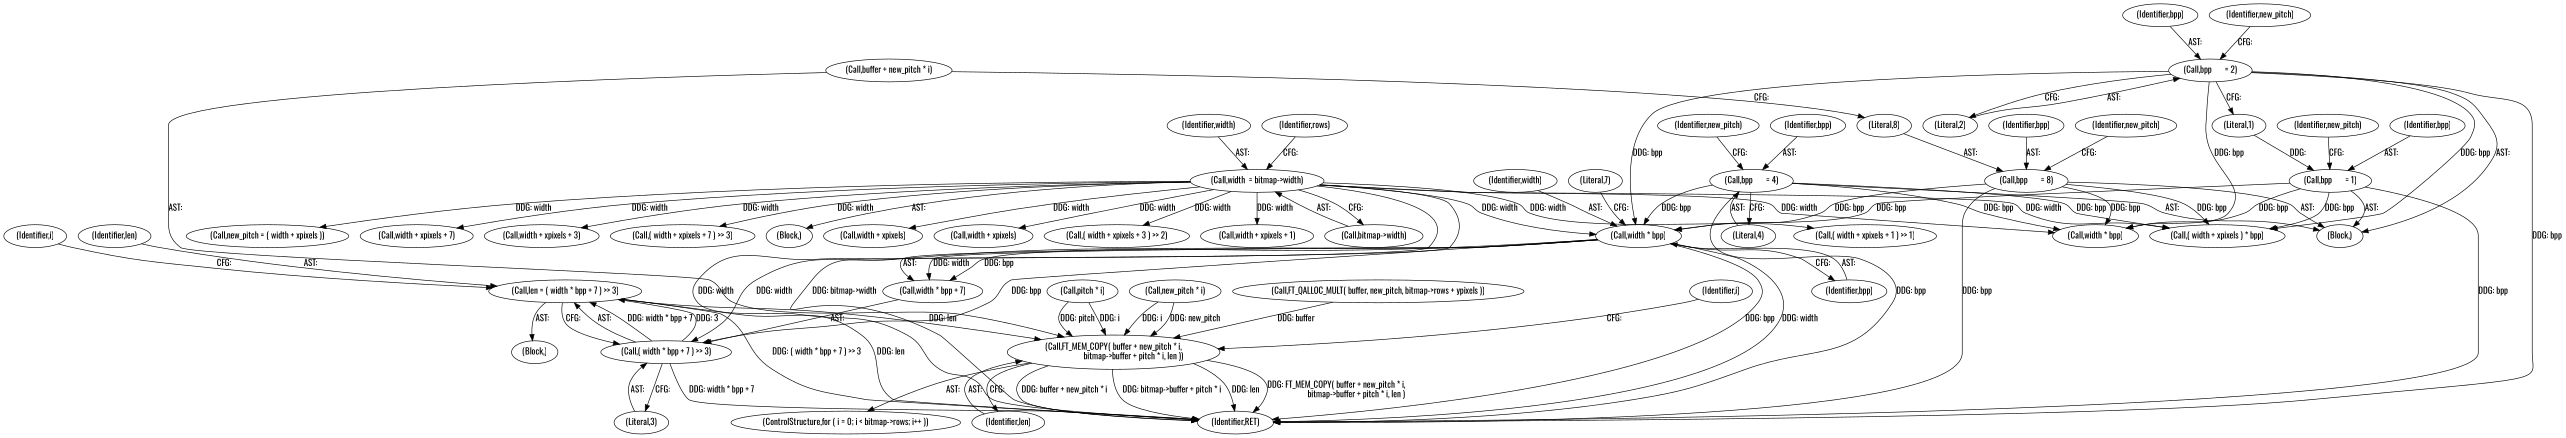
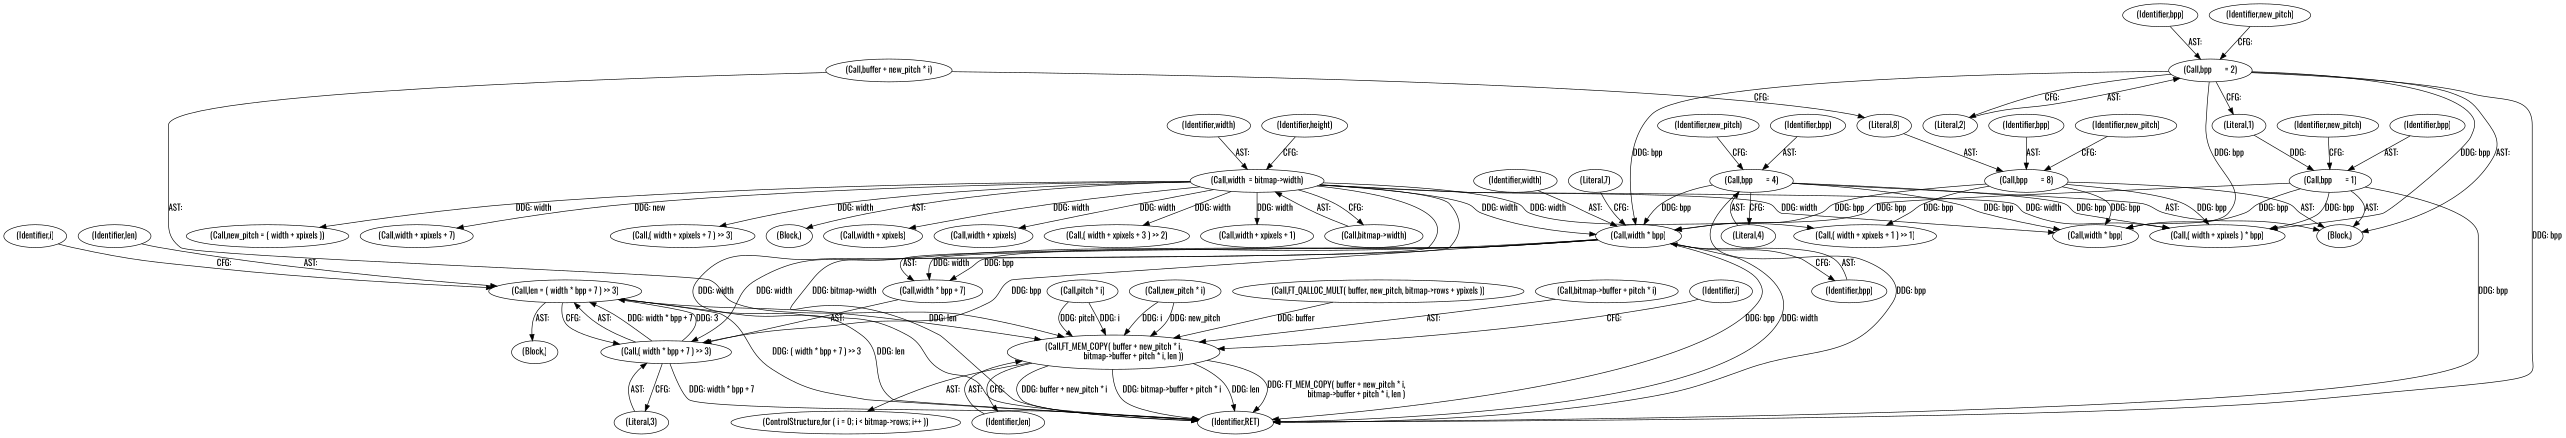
(1305, 126) -> (1305, 126)
(650, 209) -> (650, 209)
(542, 236) -> none
none -> (1607, 291)
(1717, 411) -> (1921, 205)
